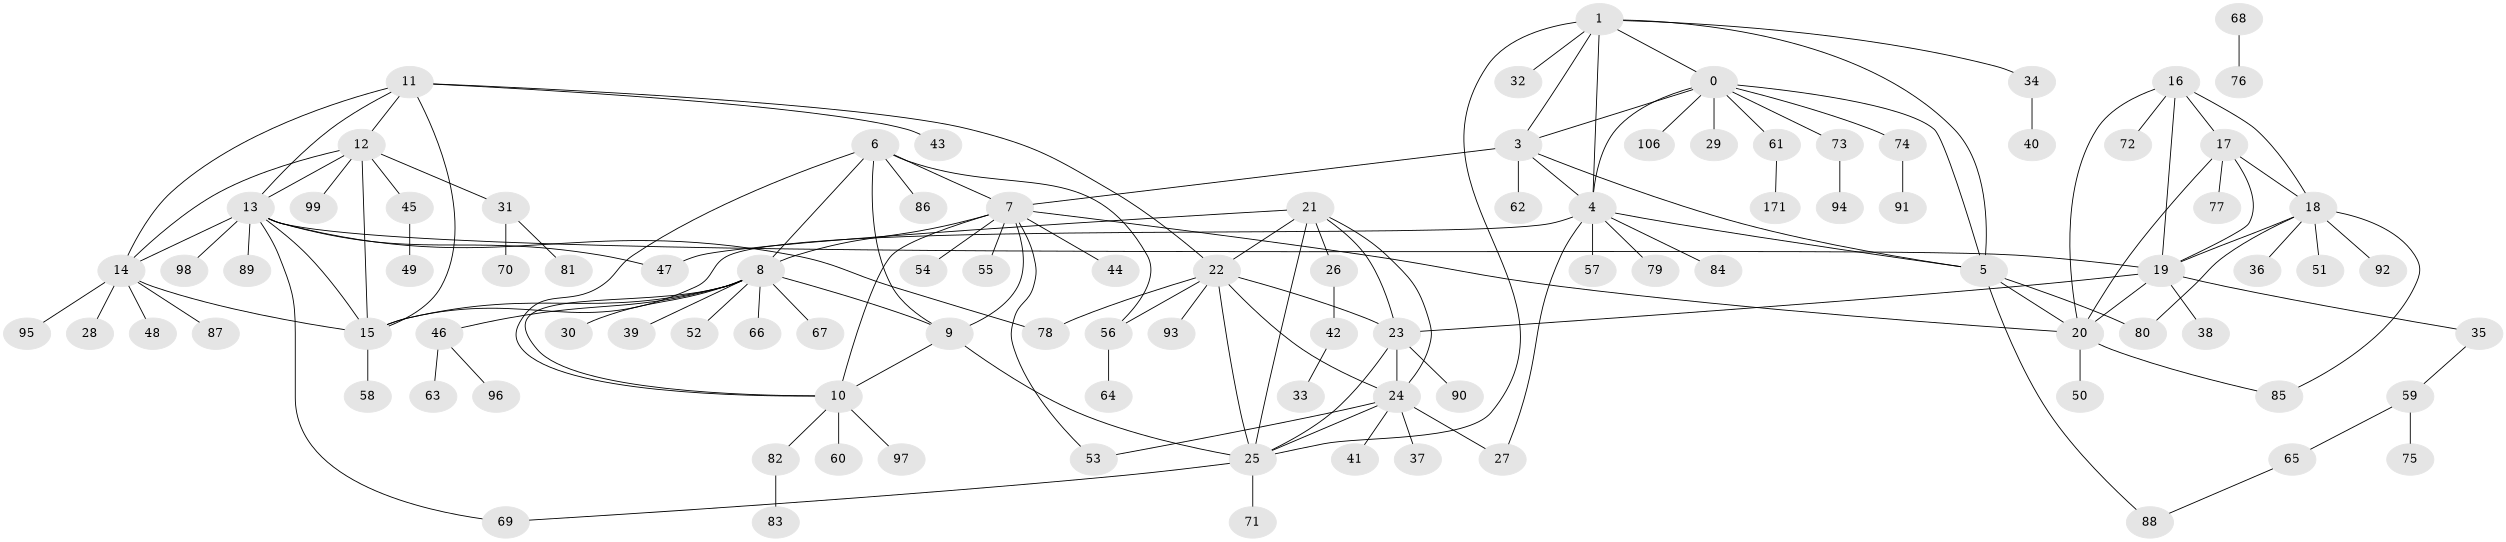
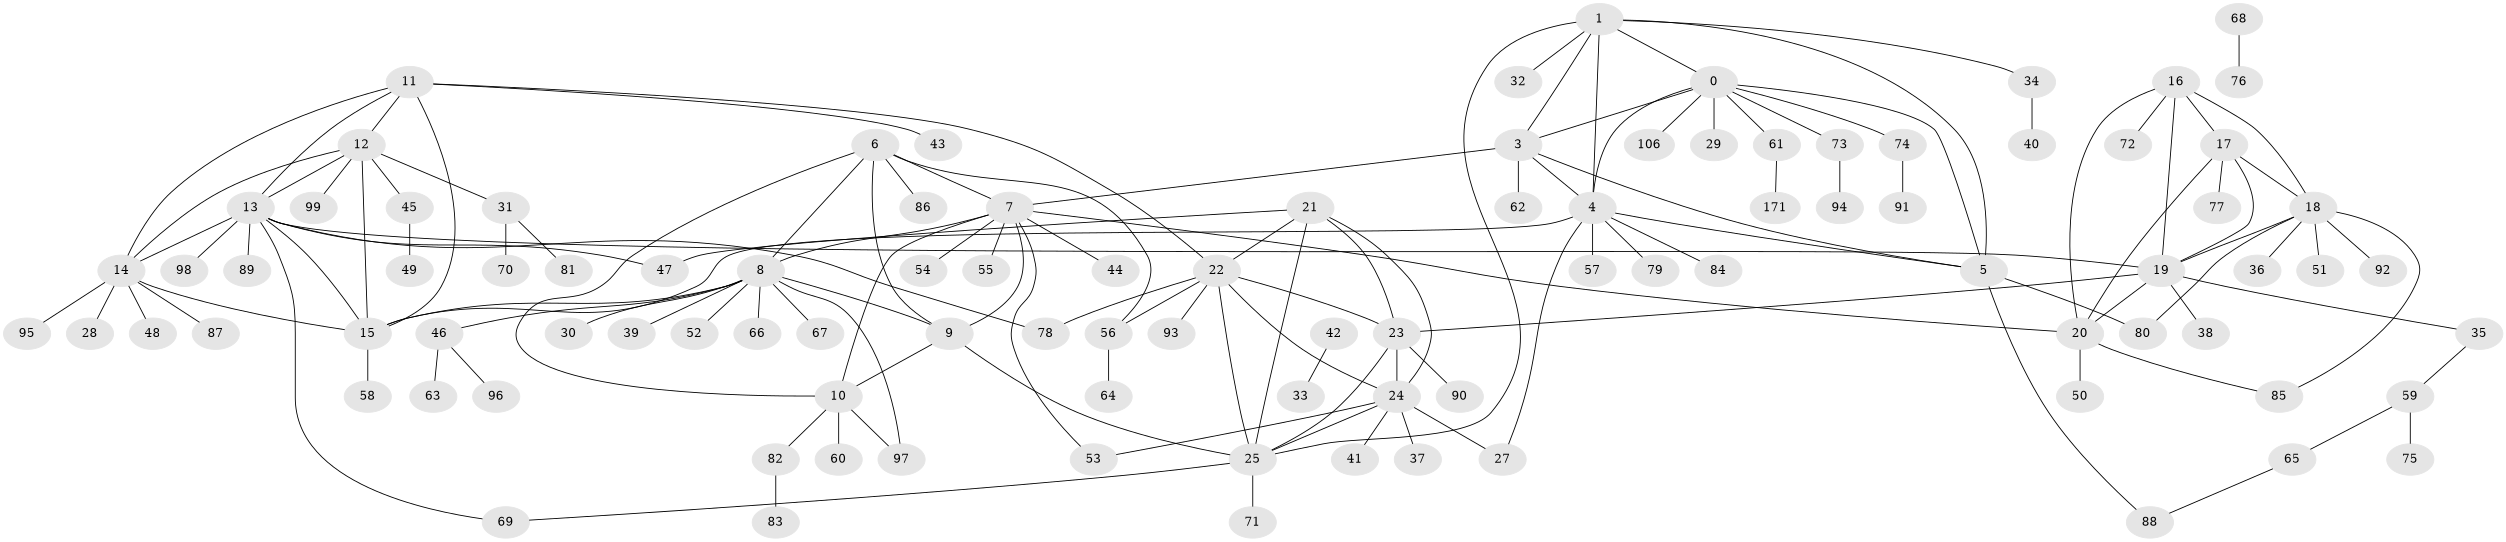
(1334, 271) -> none
(2032, 302) -> none
(550, 359) -> (867, 340)
